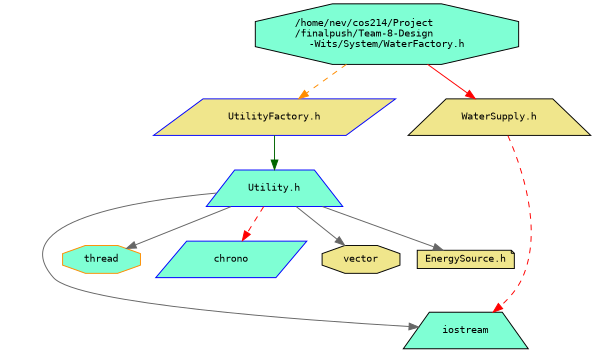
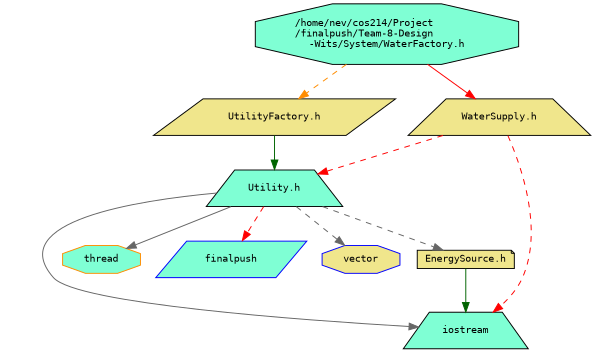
(275, 117) -> (275, 117)
none -> (385, 153)
(275, 188) -> (275, 188)
(317, 223) -> (317, 223)
(378, 227) -> (378, 227)
(231, 259) -> (231, 259)
(361, 259) -> (361, 259)
none -> (466, 285)
